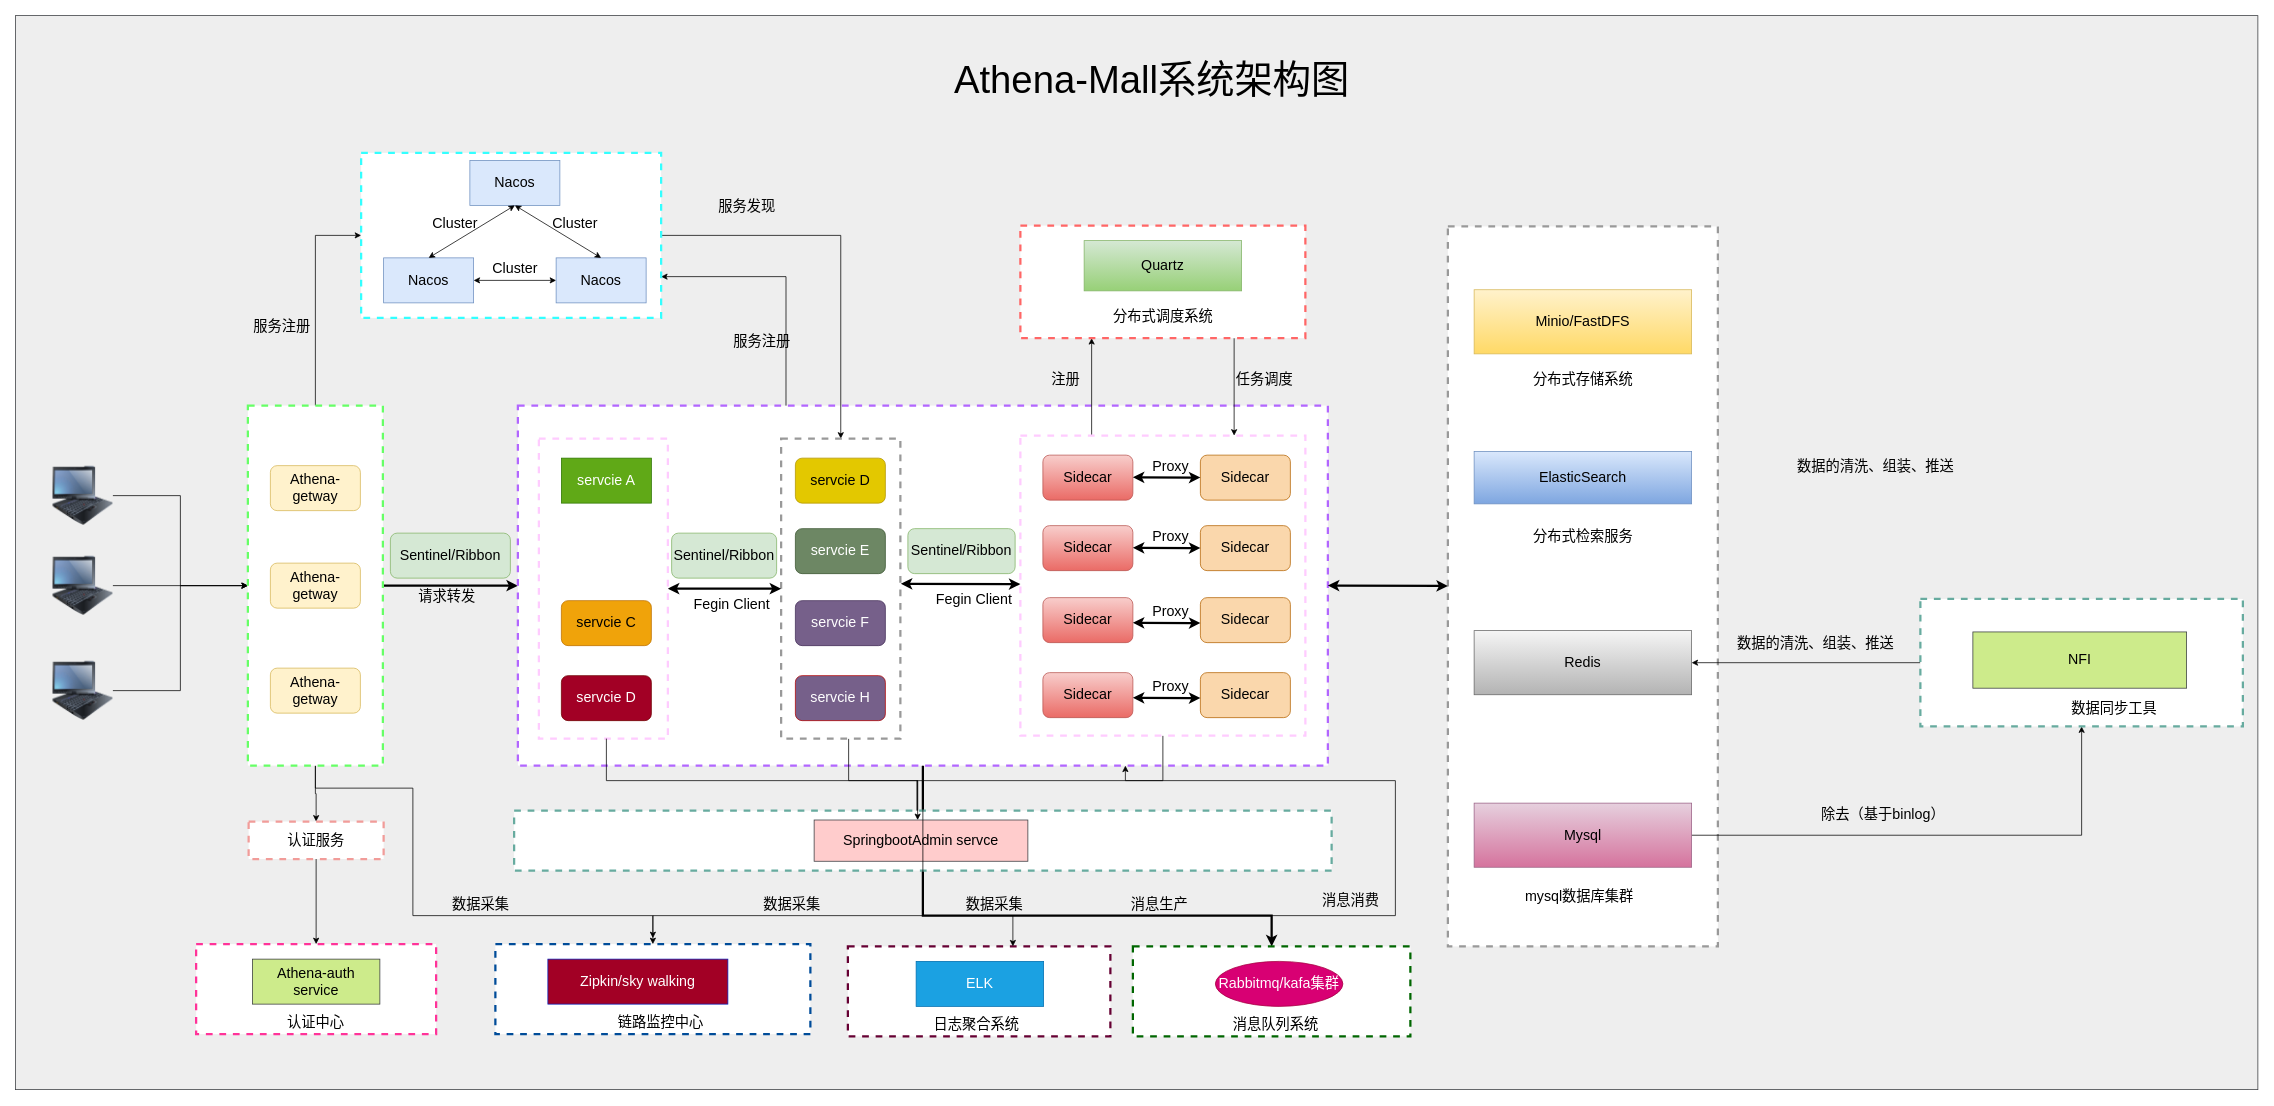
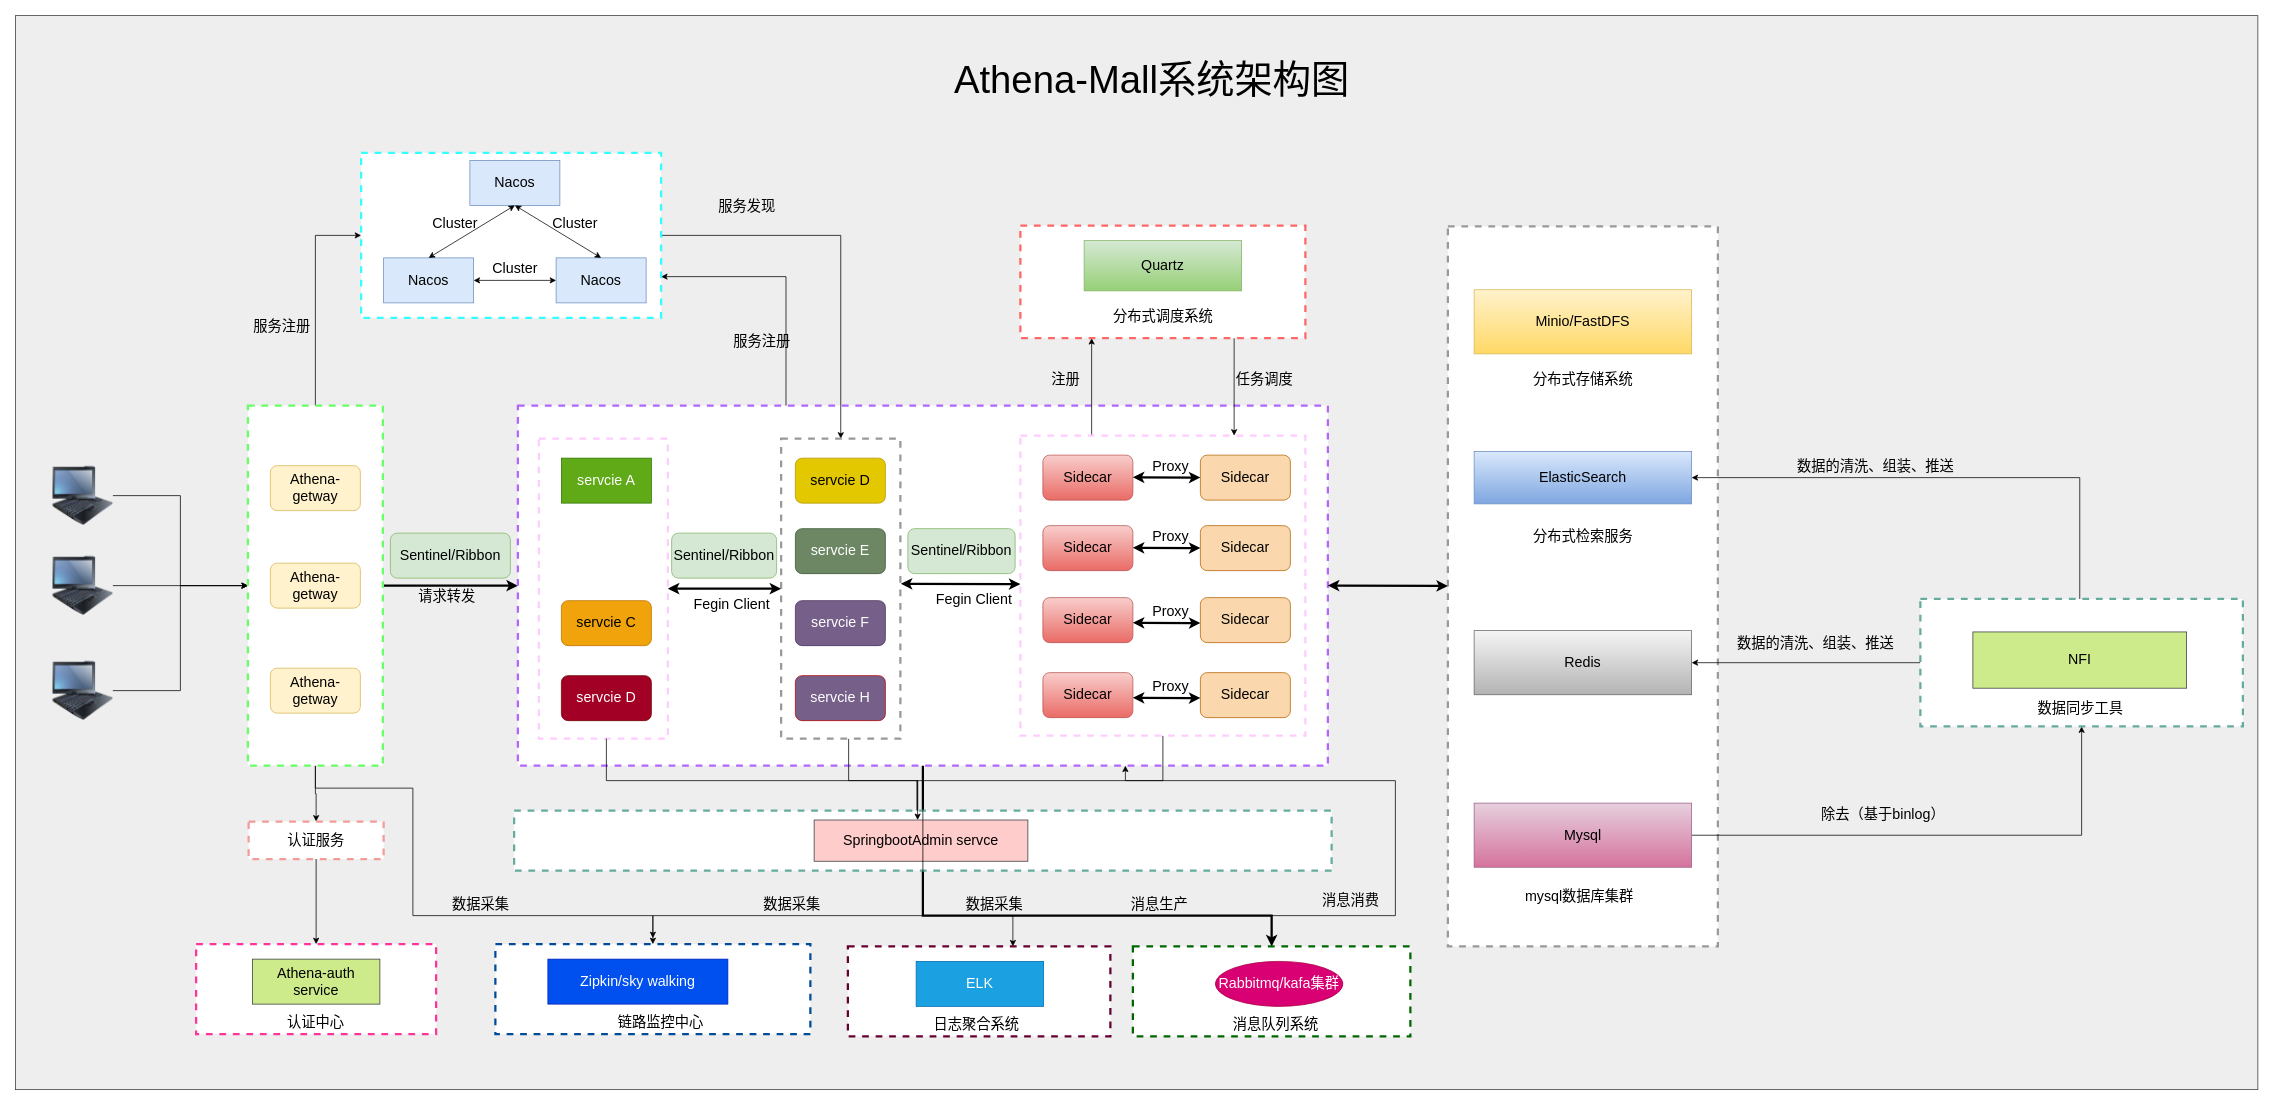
none -> (1949, 477)
(2114, 708) -> (2080, 708)
(638, 981) -> (638, 981)
